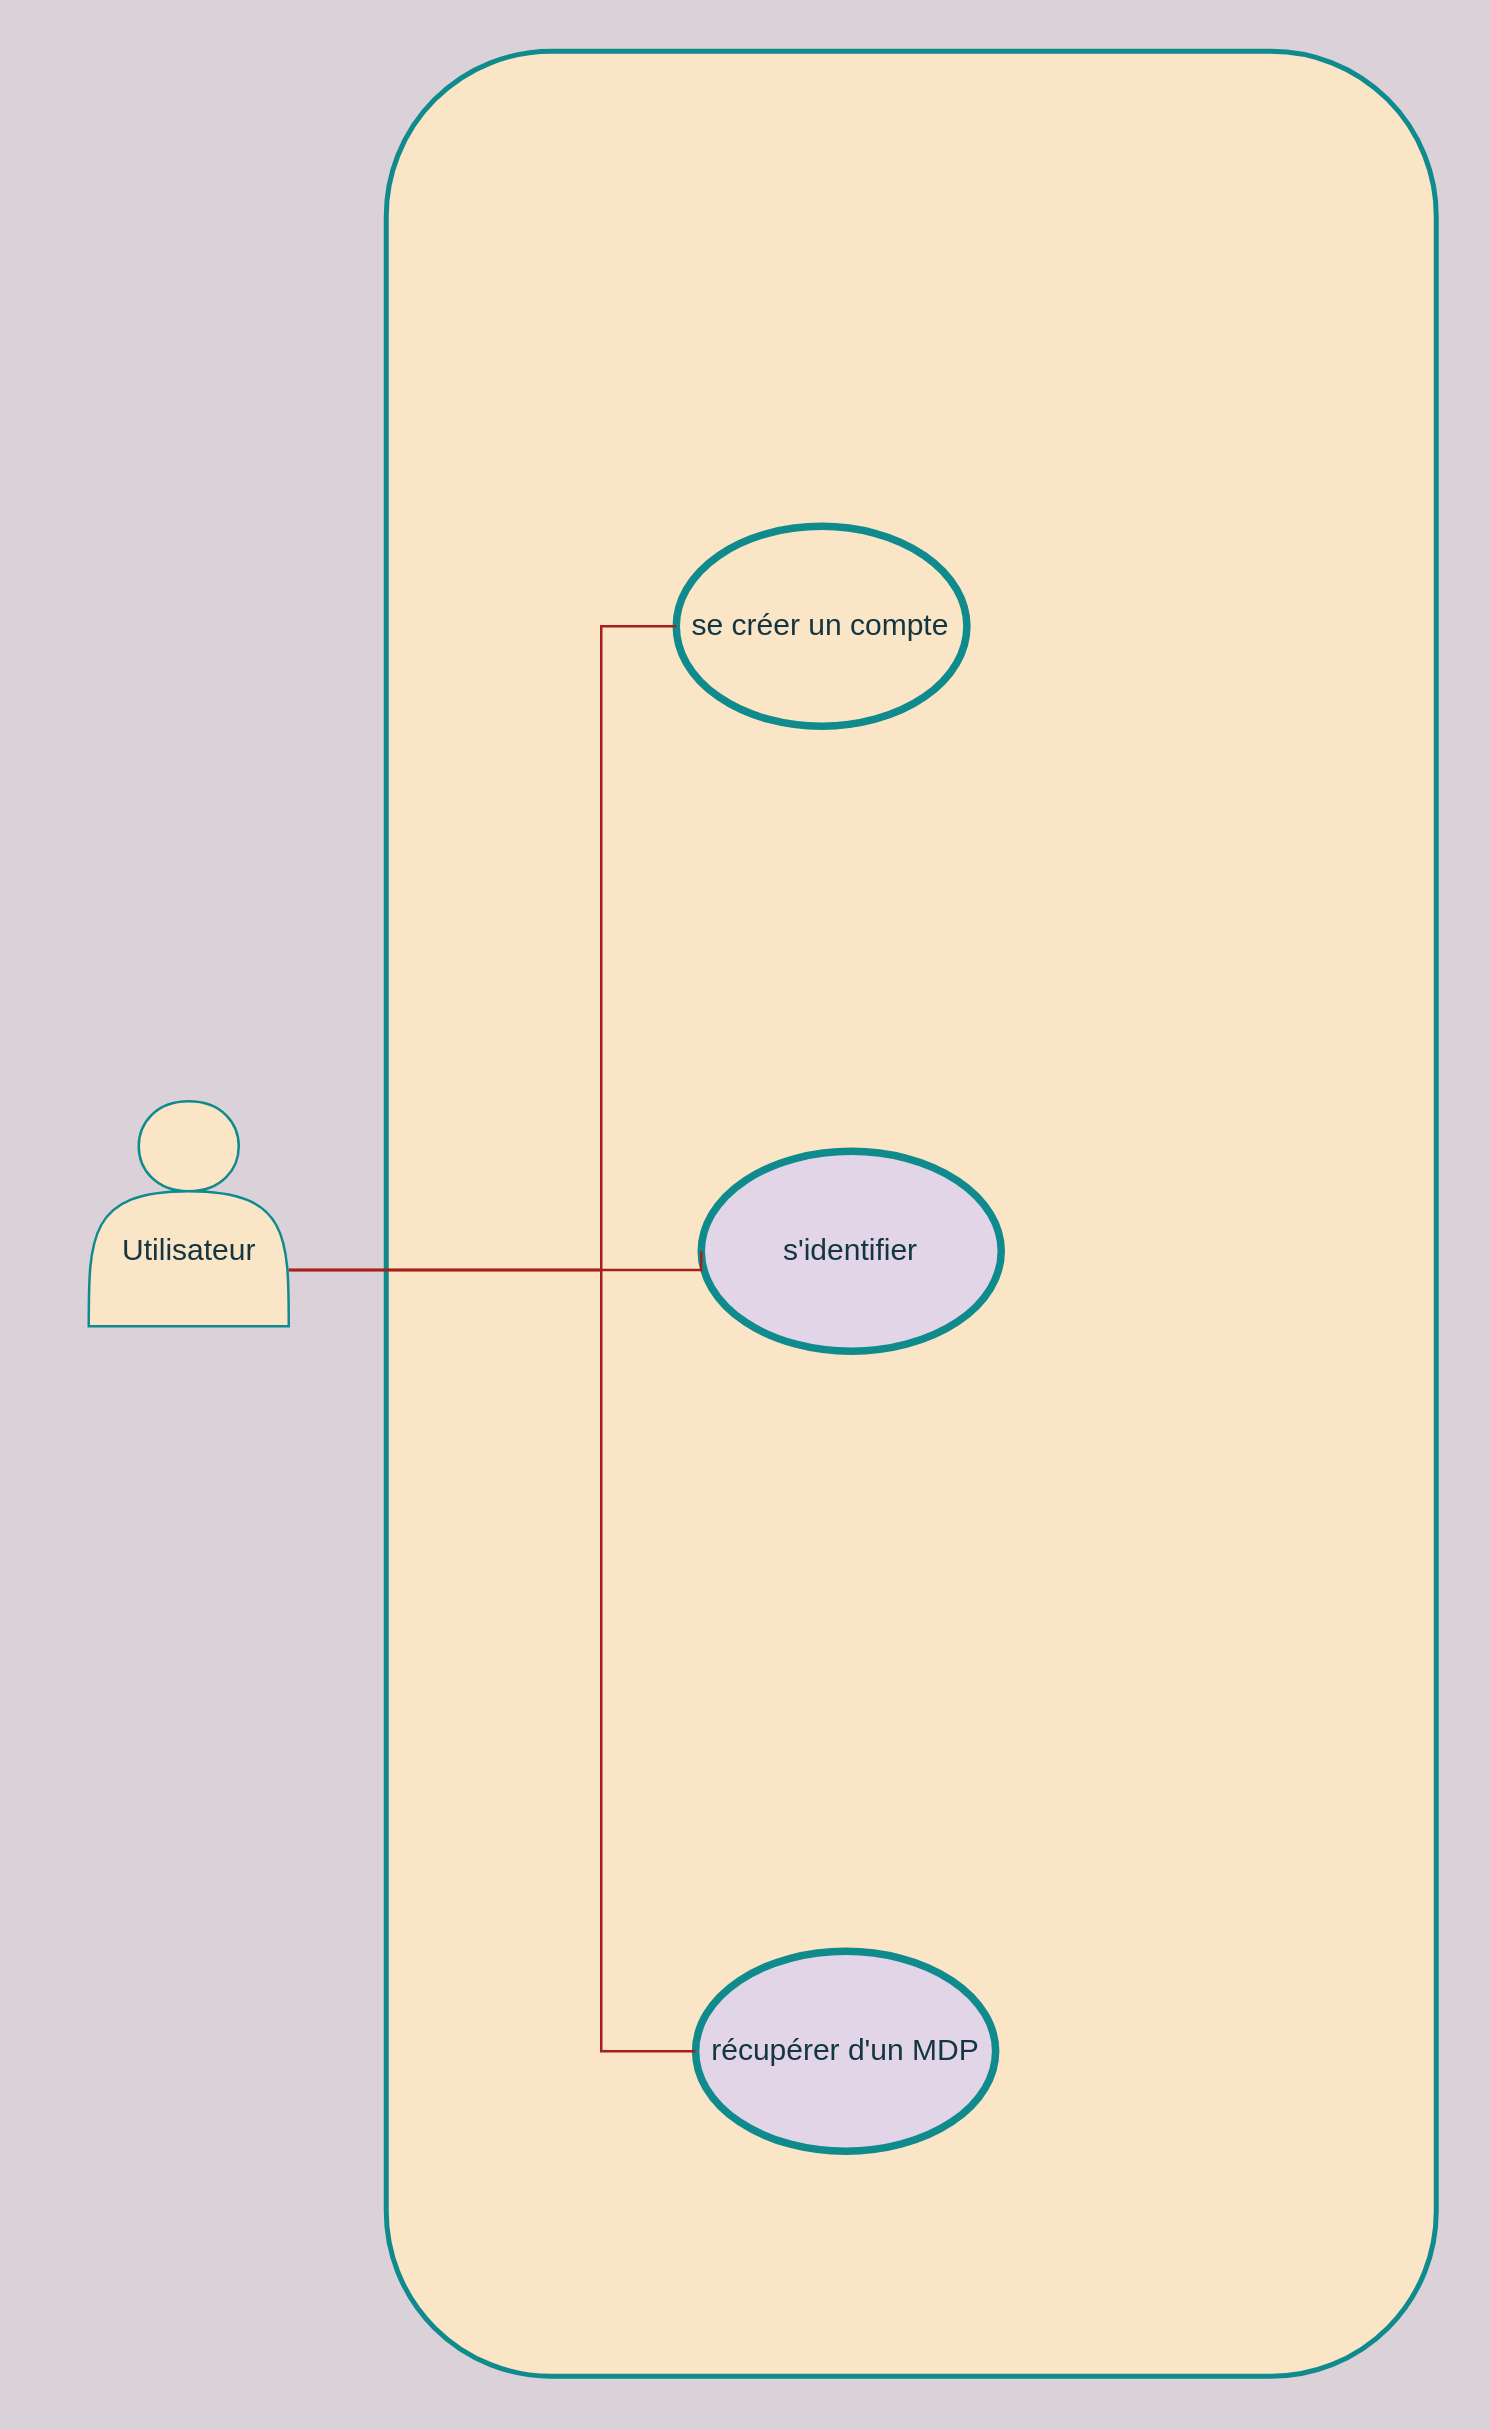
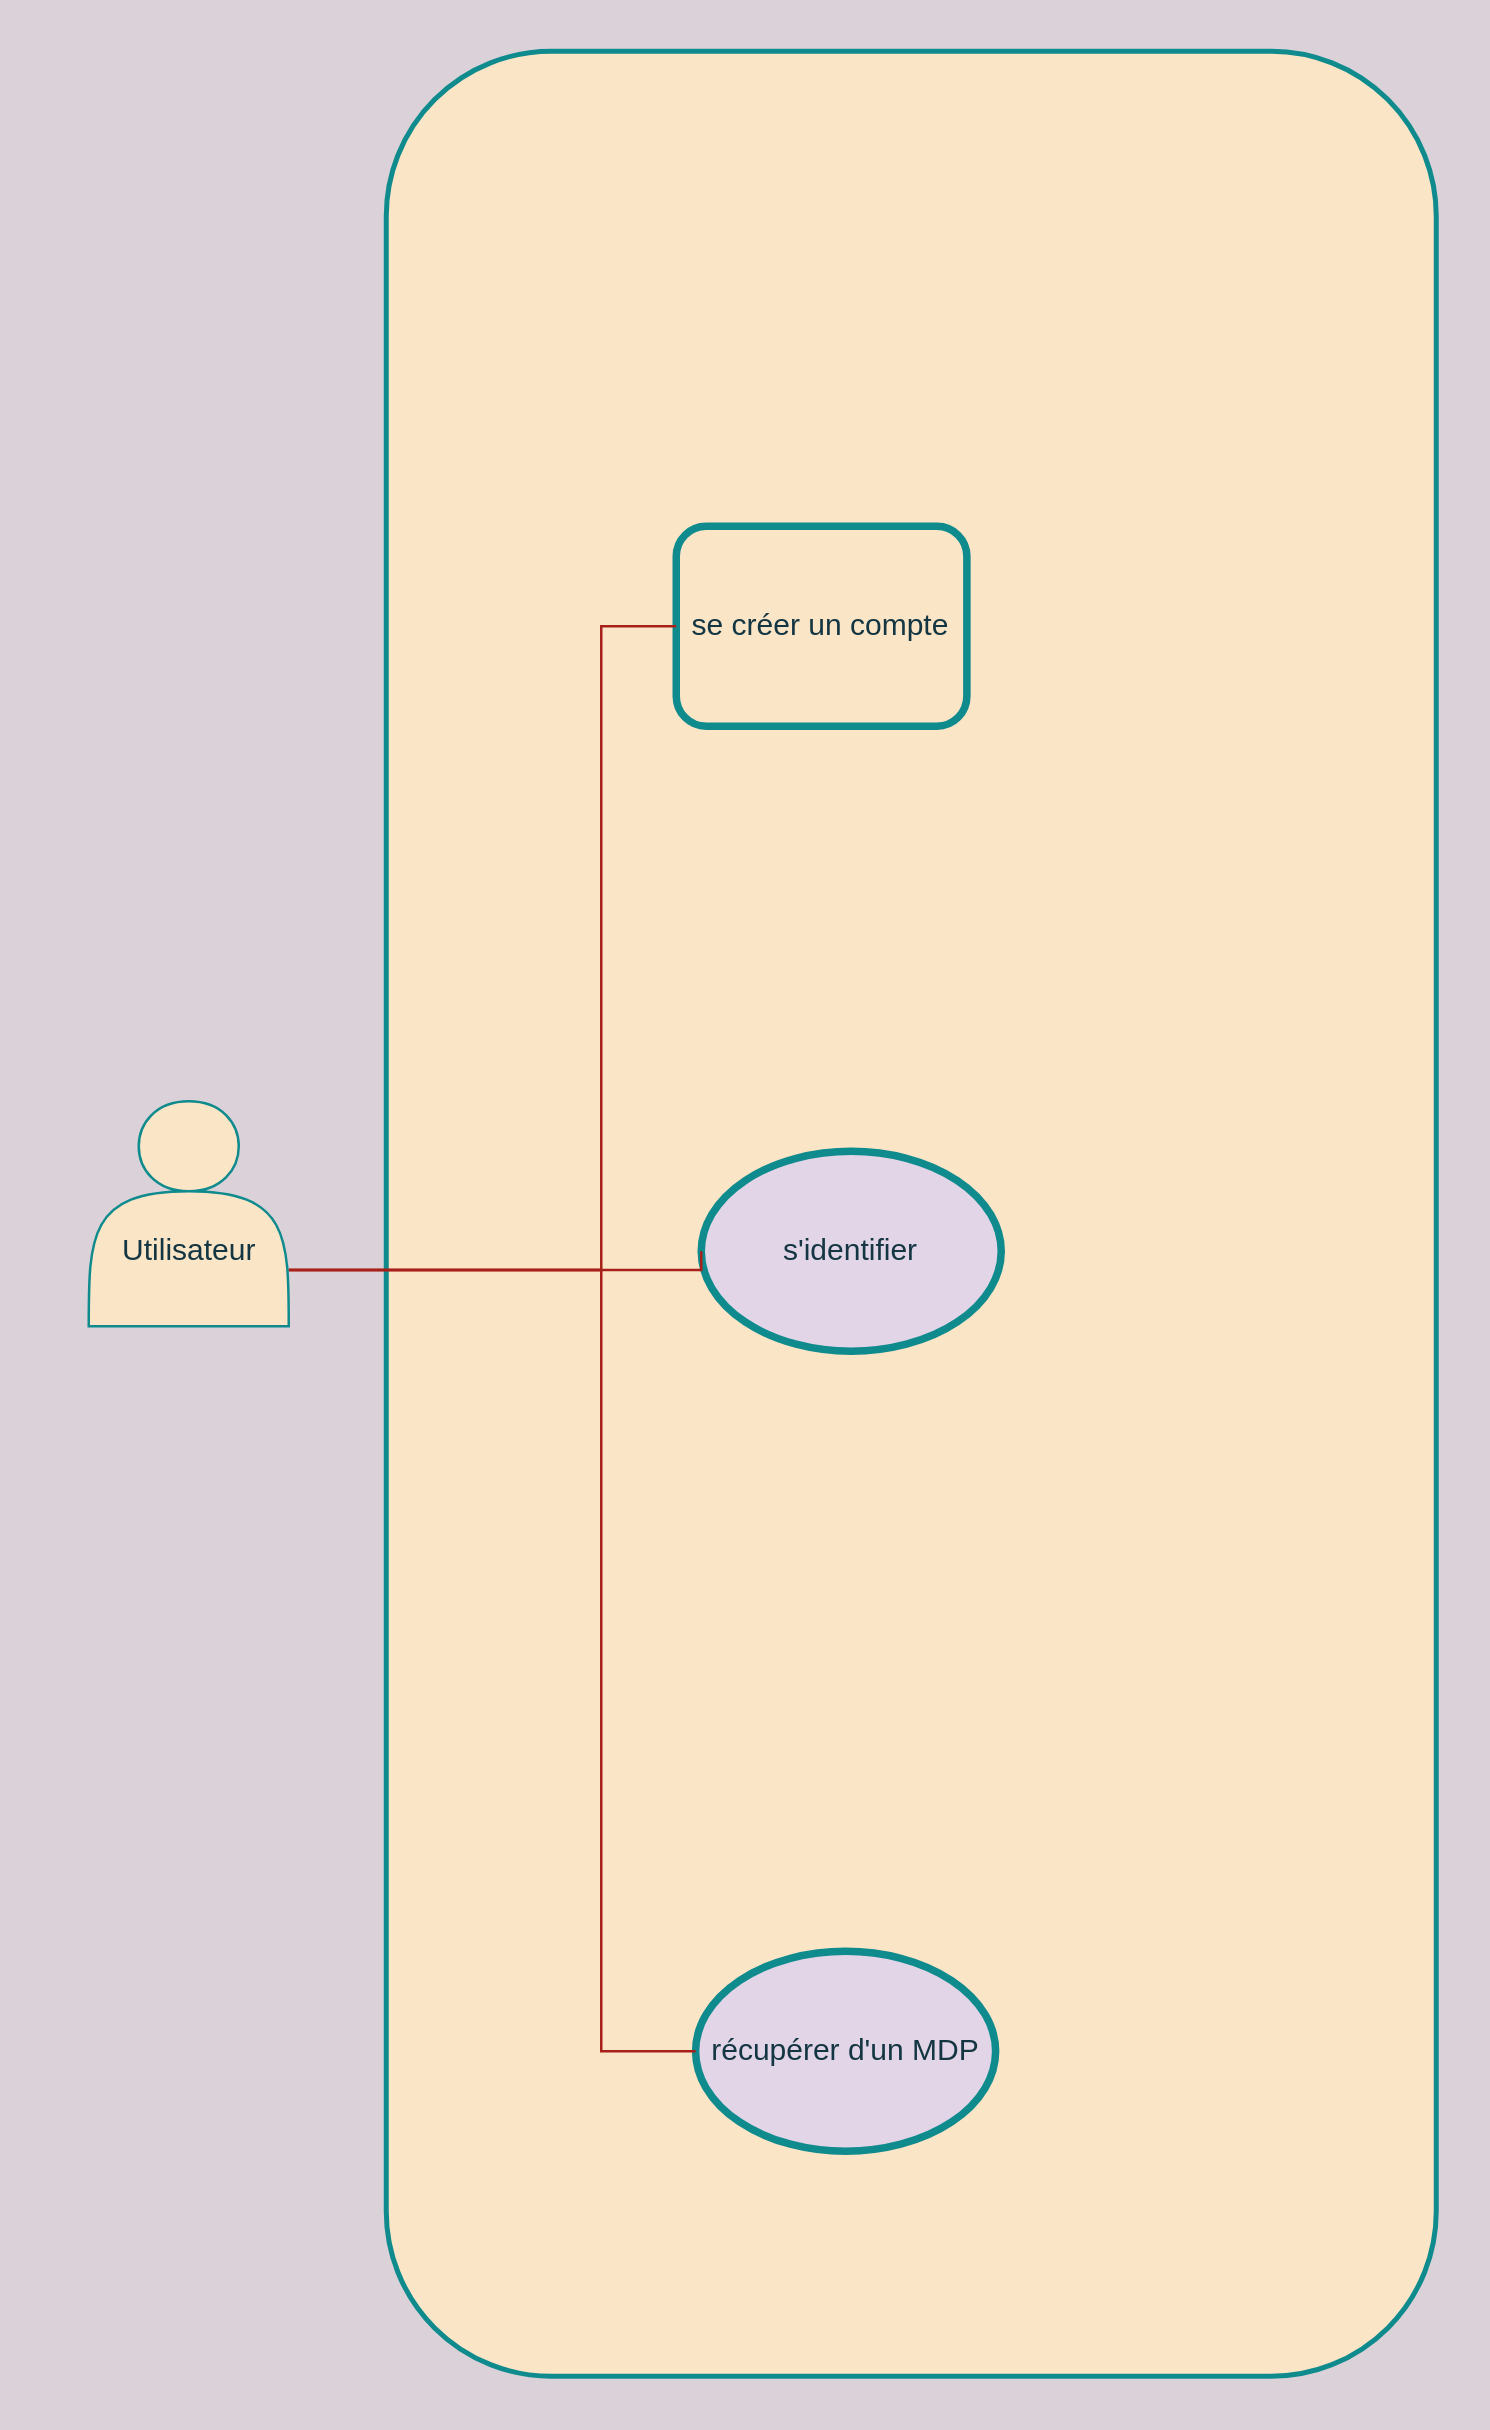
(822, 626) -> (822, 626)
